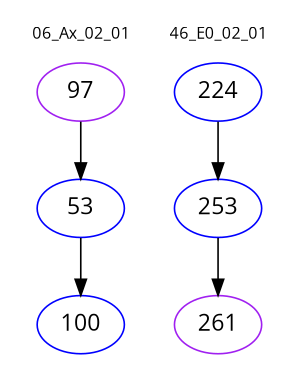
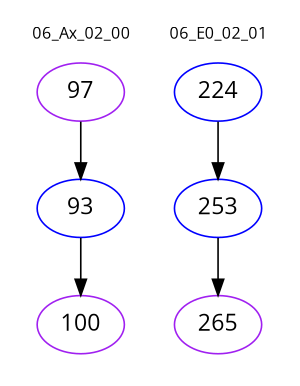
(82, 35) -> (82, 35)
(219, 35) -> (219, 35)
(81, 208) -> (81, 208)
(81, 325) -> (81, 325)
(218, 325) -> (218, 325)
